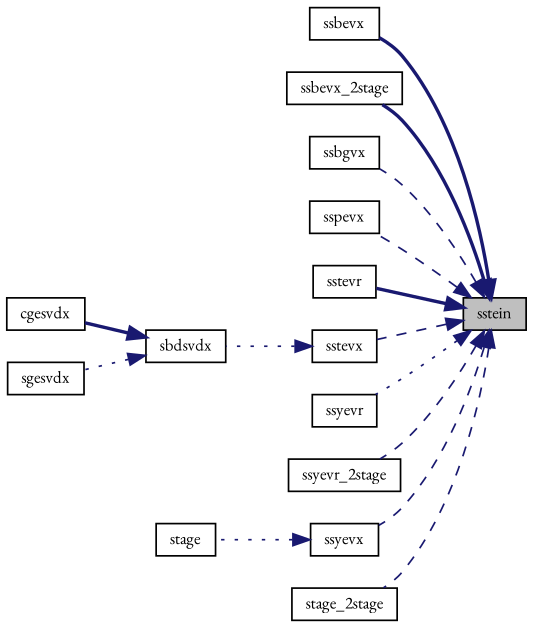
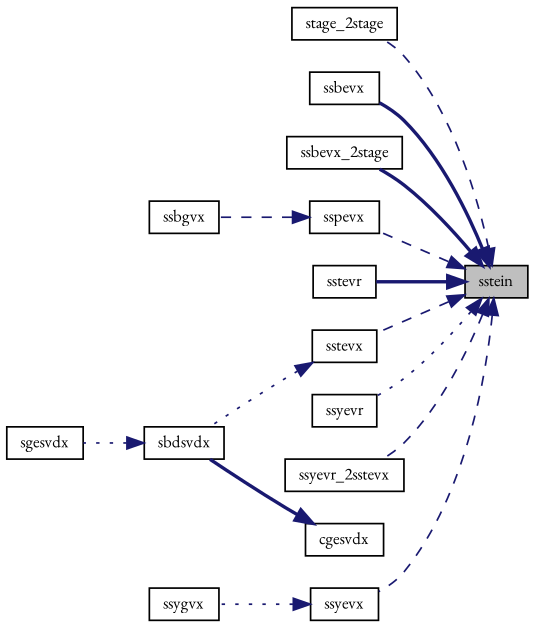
(434, 220) -> (256, 217)
(107, 328) -> (253, 488)
(345, 475) -> (345, 475)
(186, 540) -> (184, 604)
